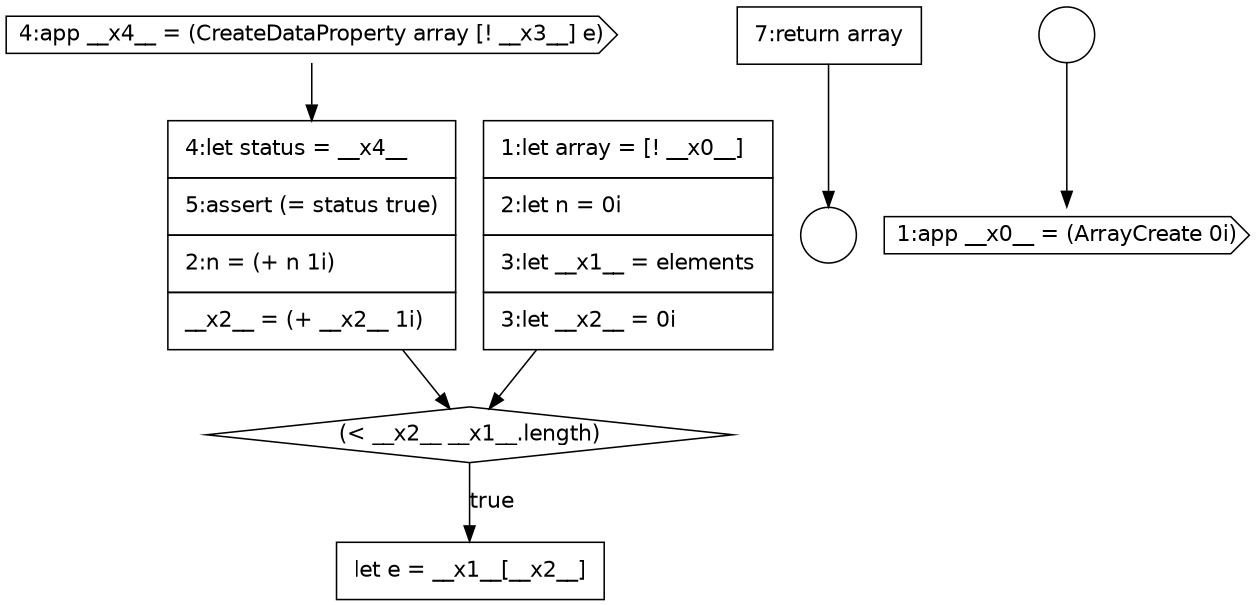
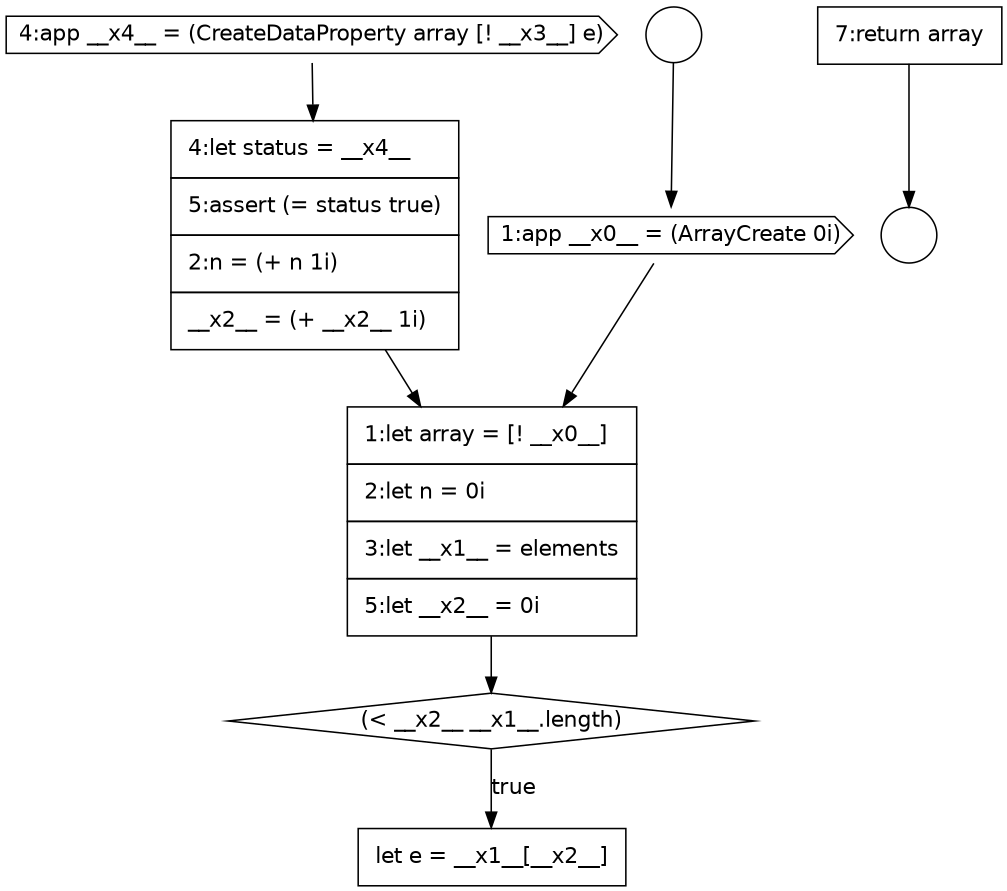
(589, 320) -> (453, 607)
none -> (613, 328)
(421, 373) -> (399, 372)
